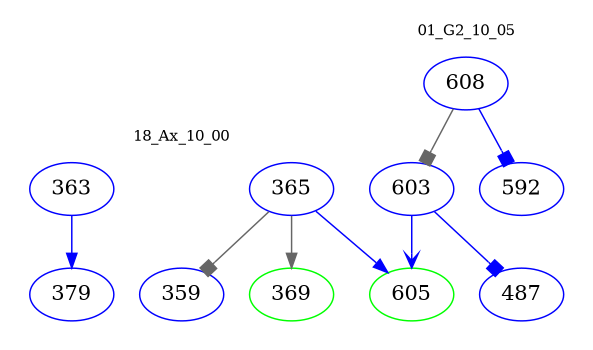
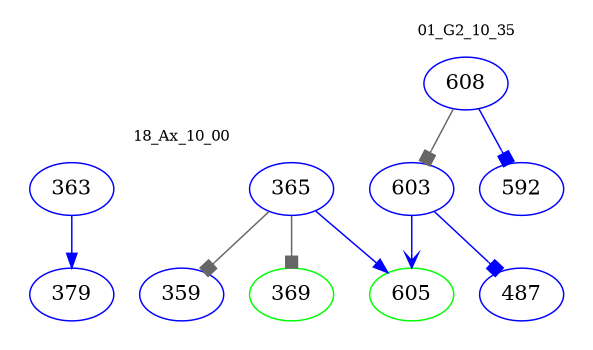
(467, 32) -> (467, 32)
(292, 235) -> (292, 235)
